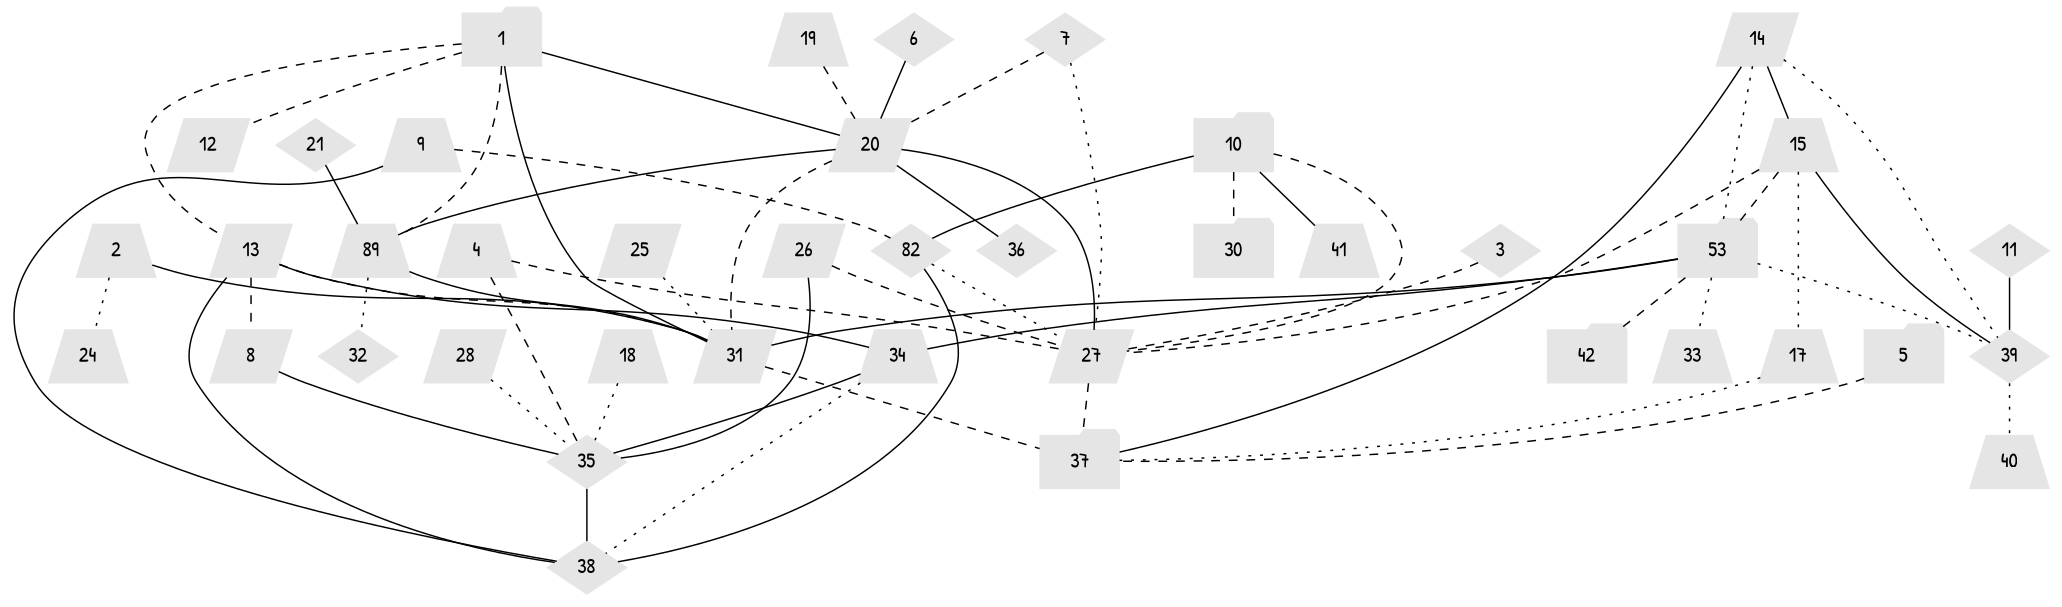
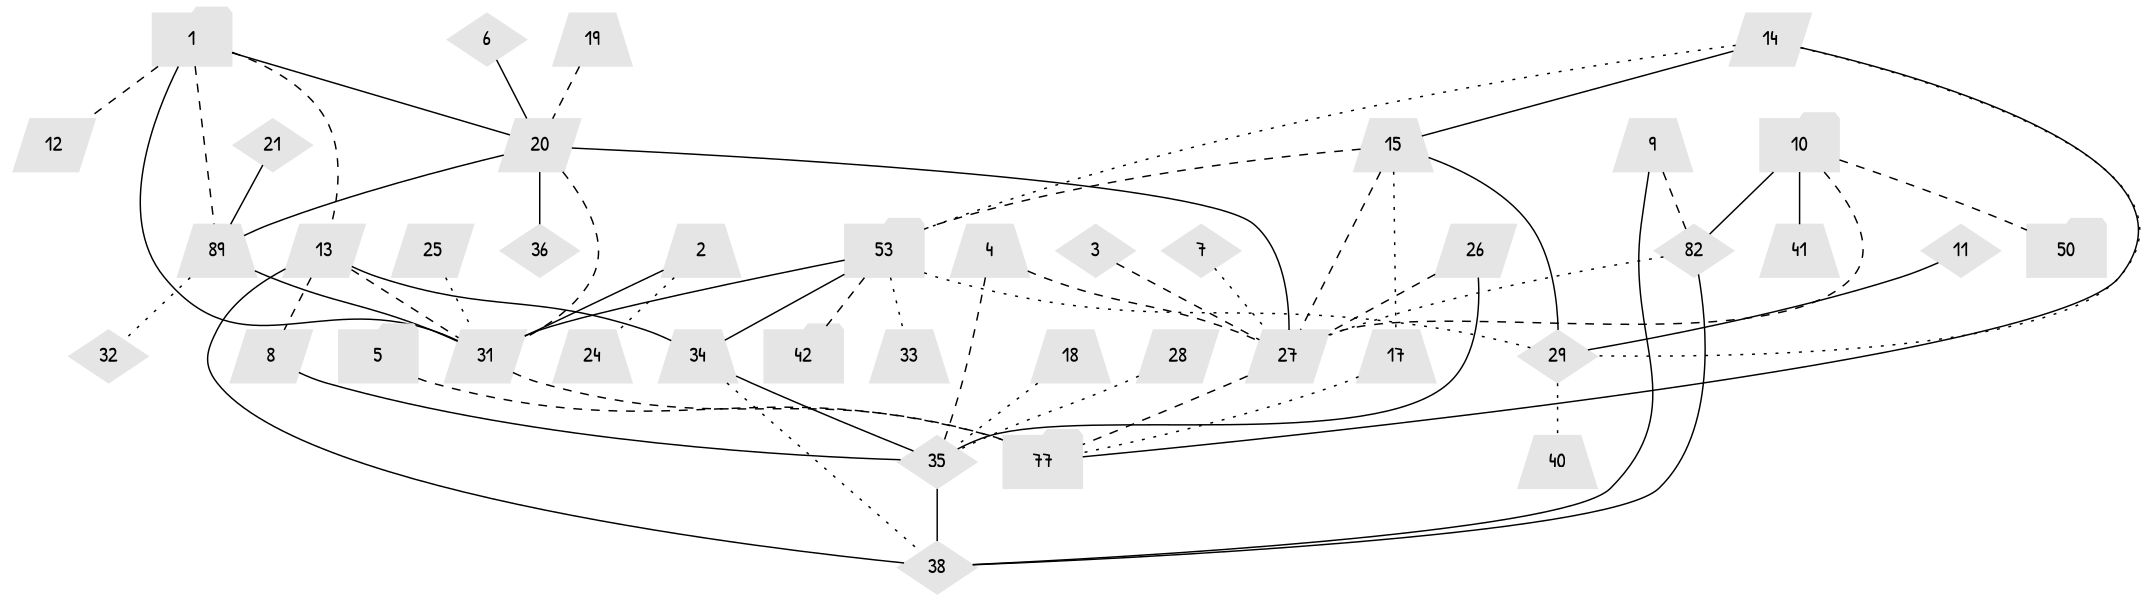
(977, 88) -> none
(1234, 251) -> (2067, 251)
(2010, 356) -> (1558, 356)
(1080, 462) -> (1043, 462)
